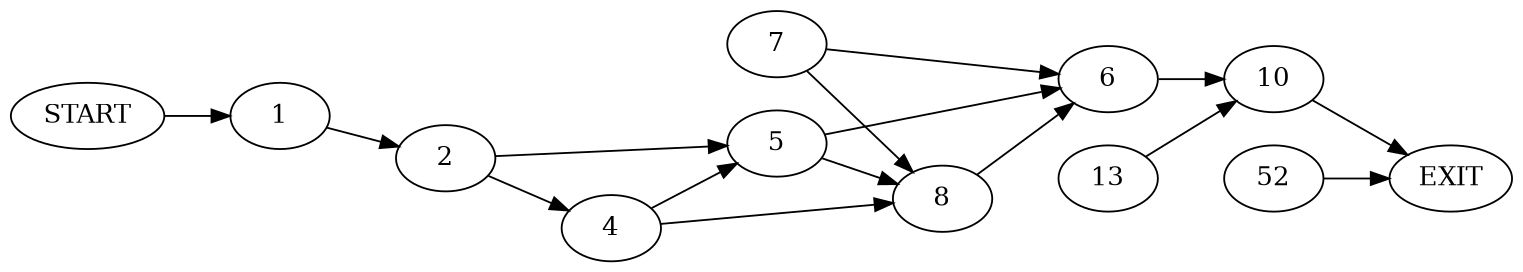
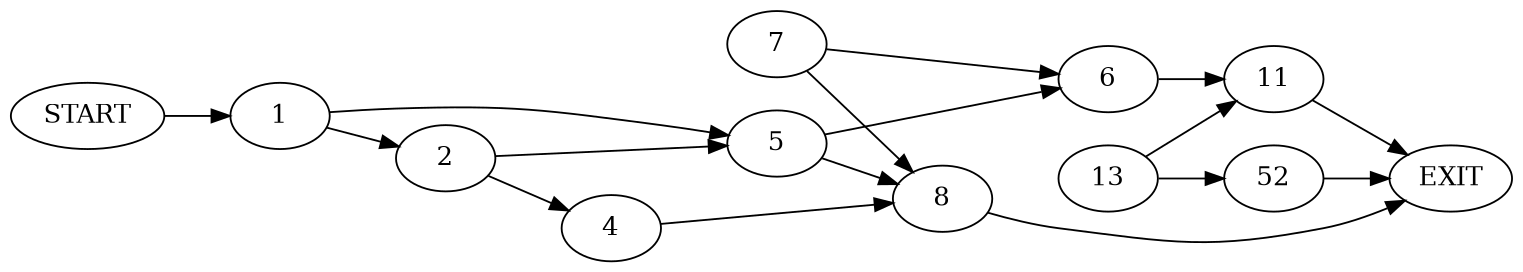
(1274, 79) -> (1274, 79)
(1018, 145) -> (1188, 242)
none -> (1182, 179)
(686, 190) -> (521, 109)
